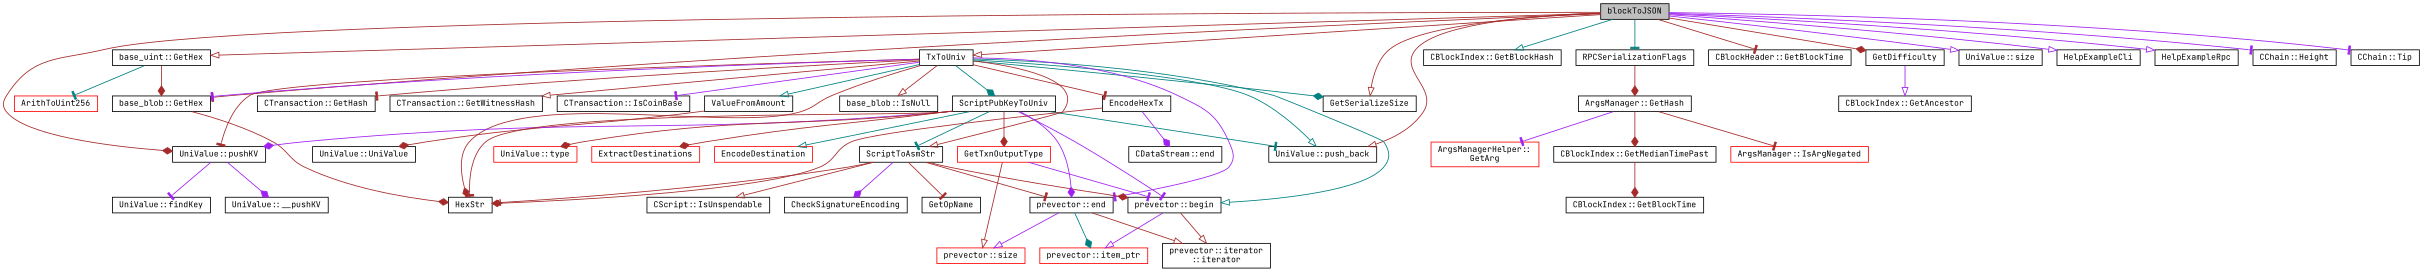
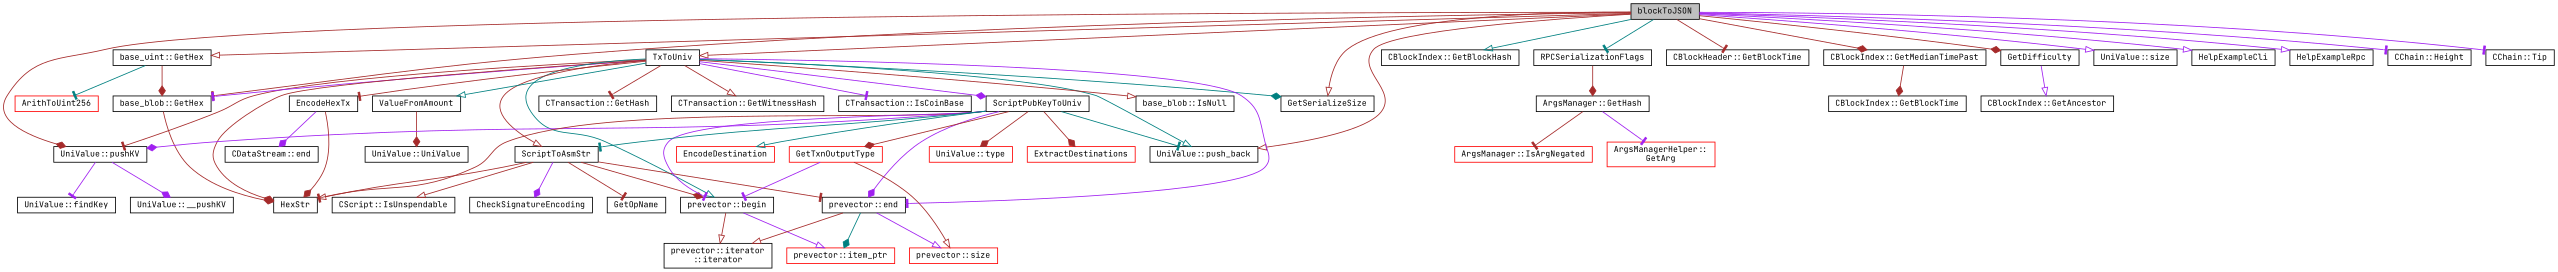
(971, 78) -> (838, 78)
(1635, 124) -> (1778, 33)
